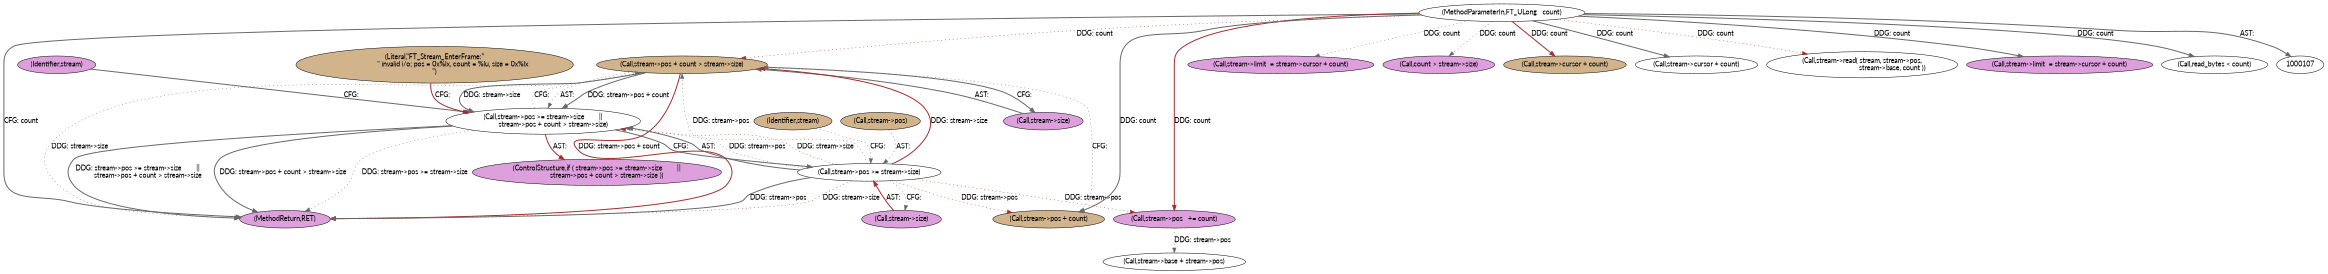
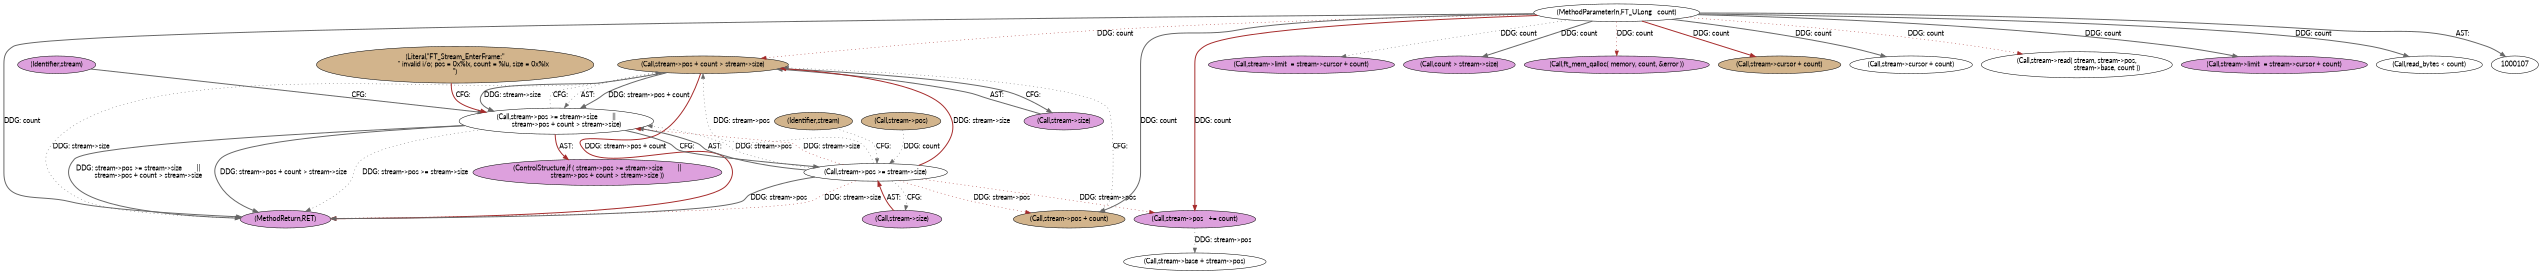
(1472, 37) -> (1540, 38)
none -> (1617, 65)
(21, 121) -> (22, 121)
(904, 147) -> (922, 147)
